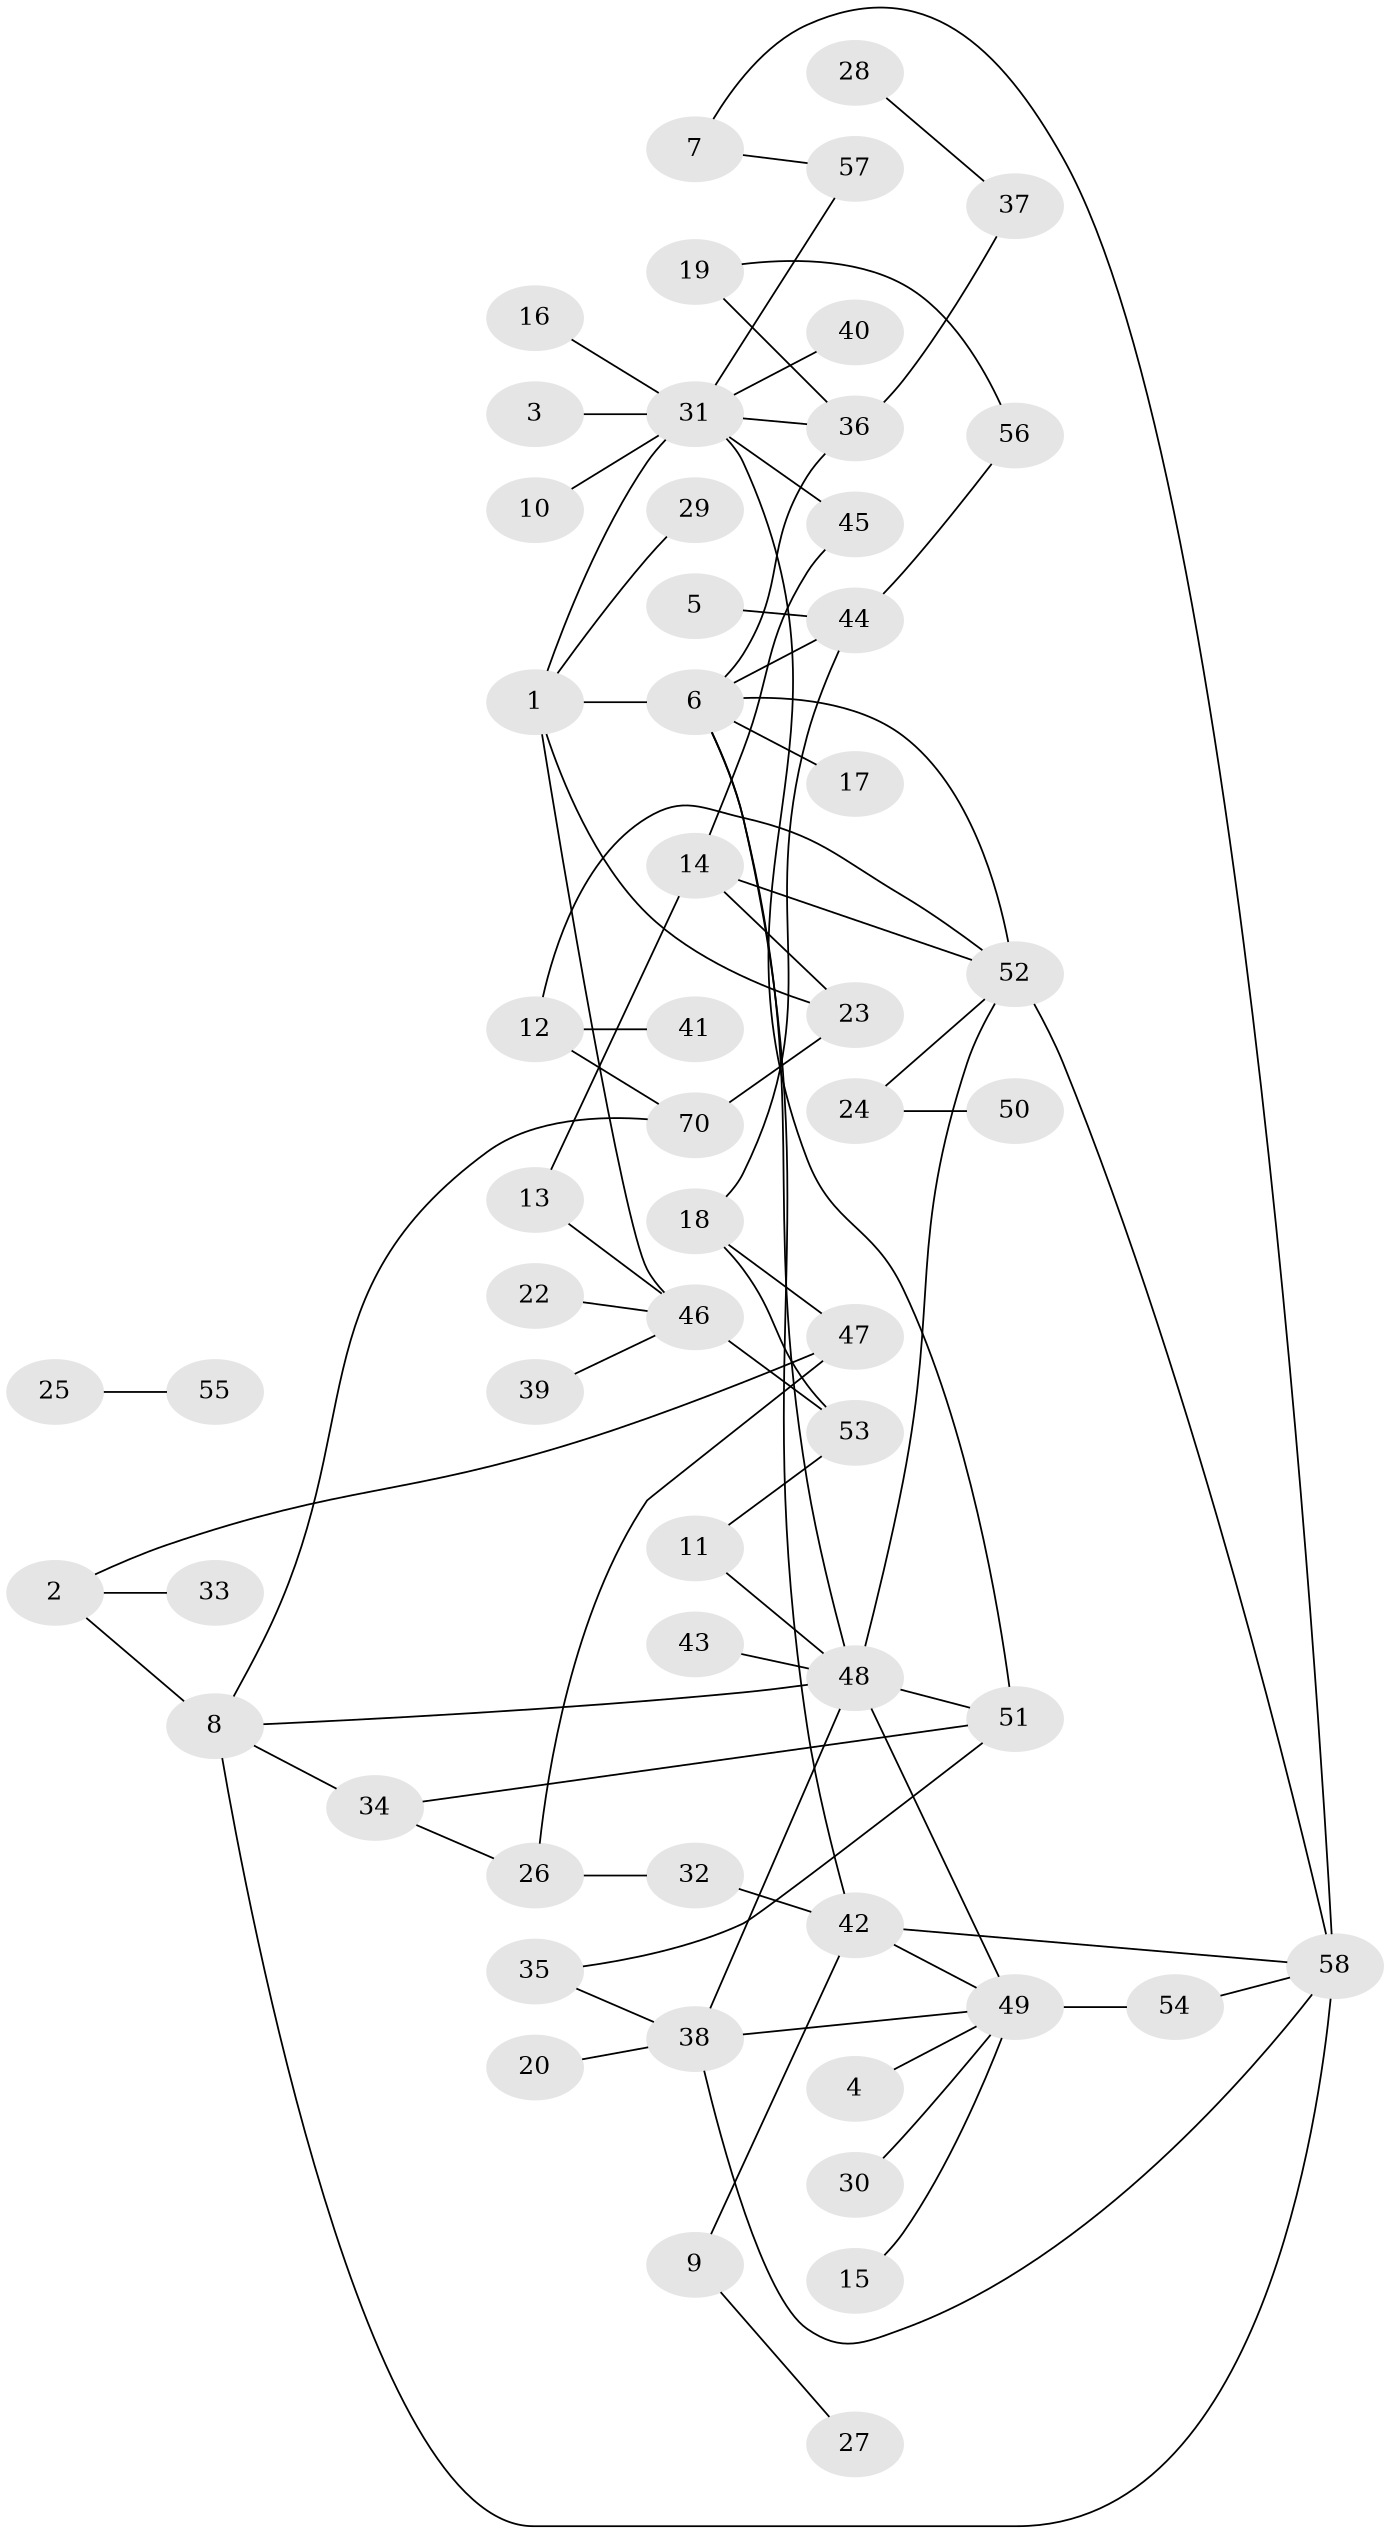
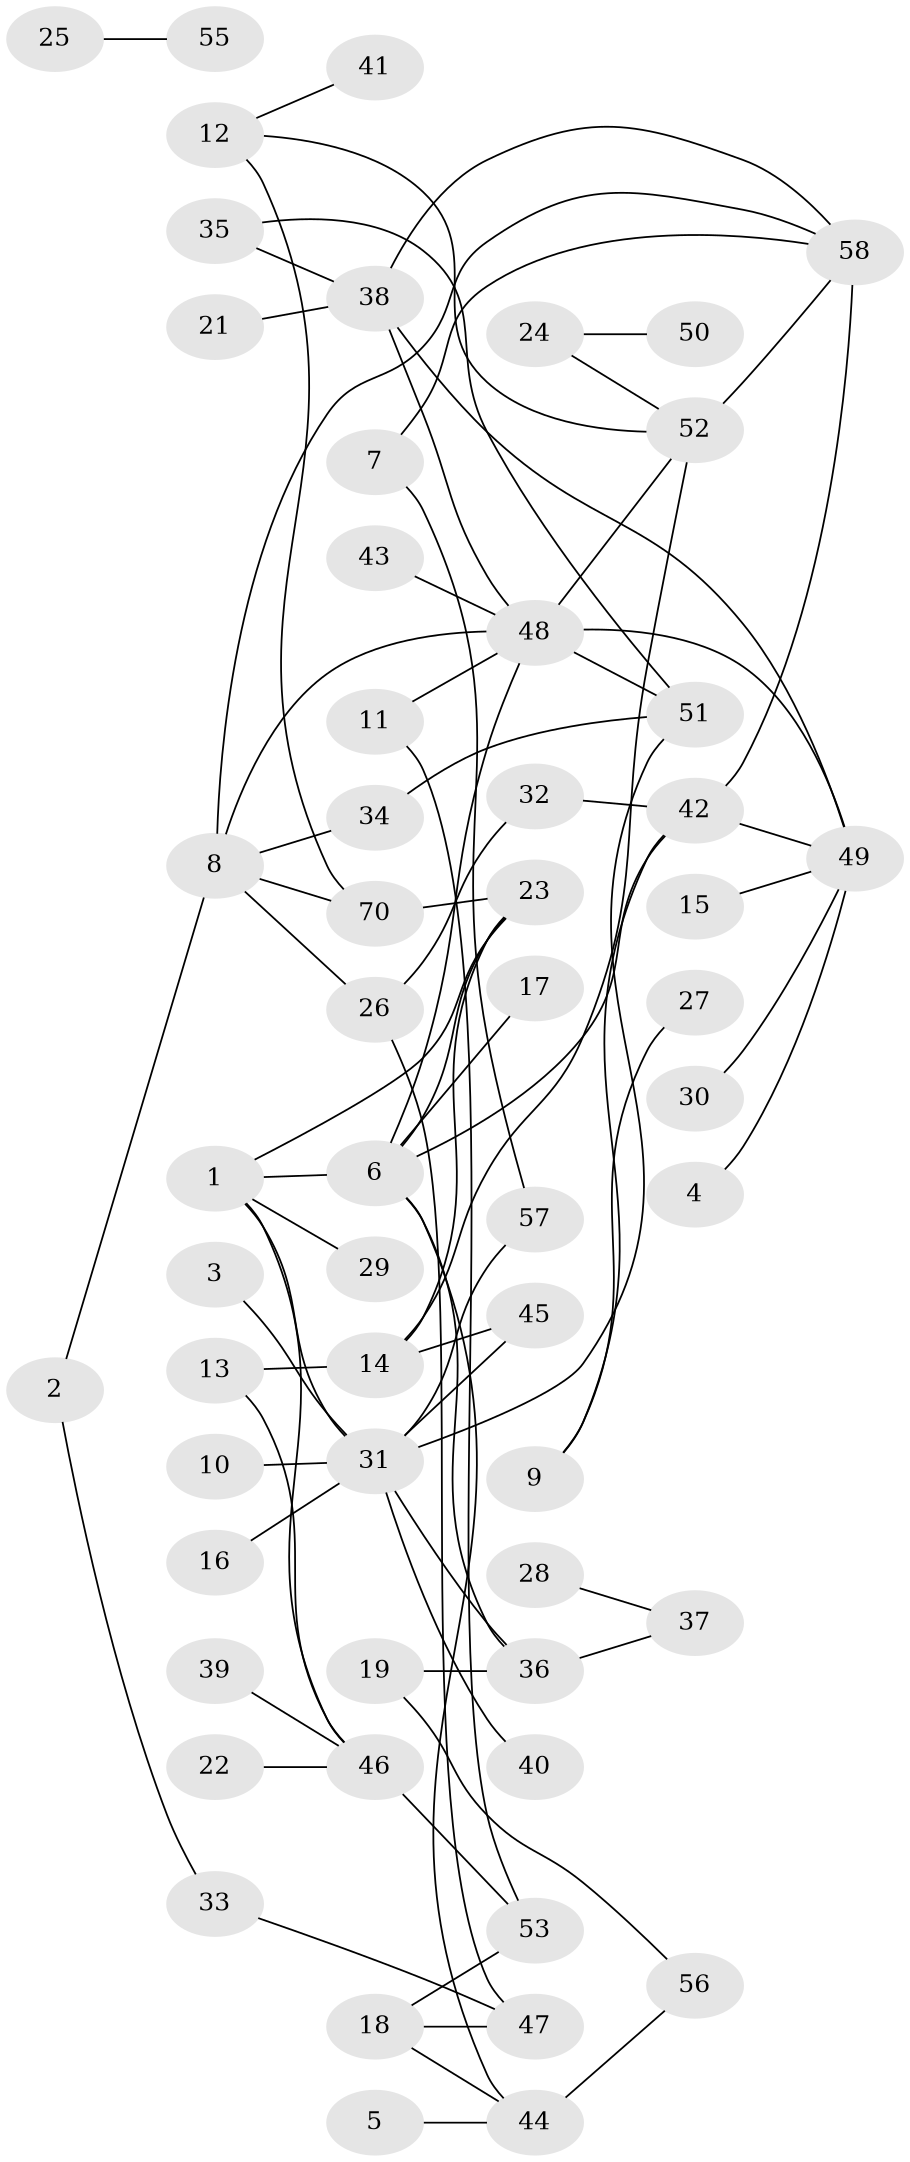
(928, 760) -> (442, 1075)
(457, 1474) -> (378, 1961)
(455, 1842) -> (295, 938)
(1175, 2007) -> none
(535, 2068) -> (215, 327)
